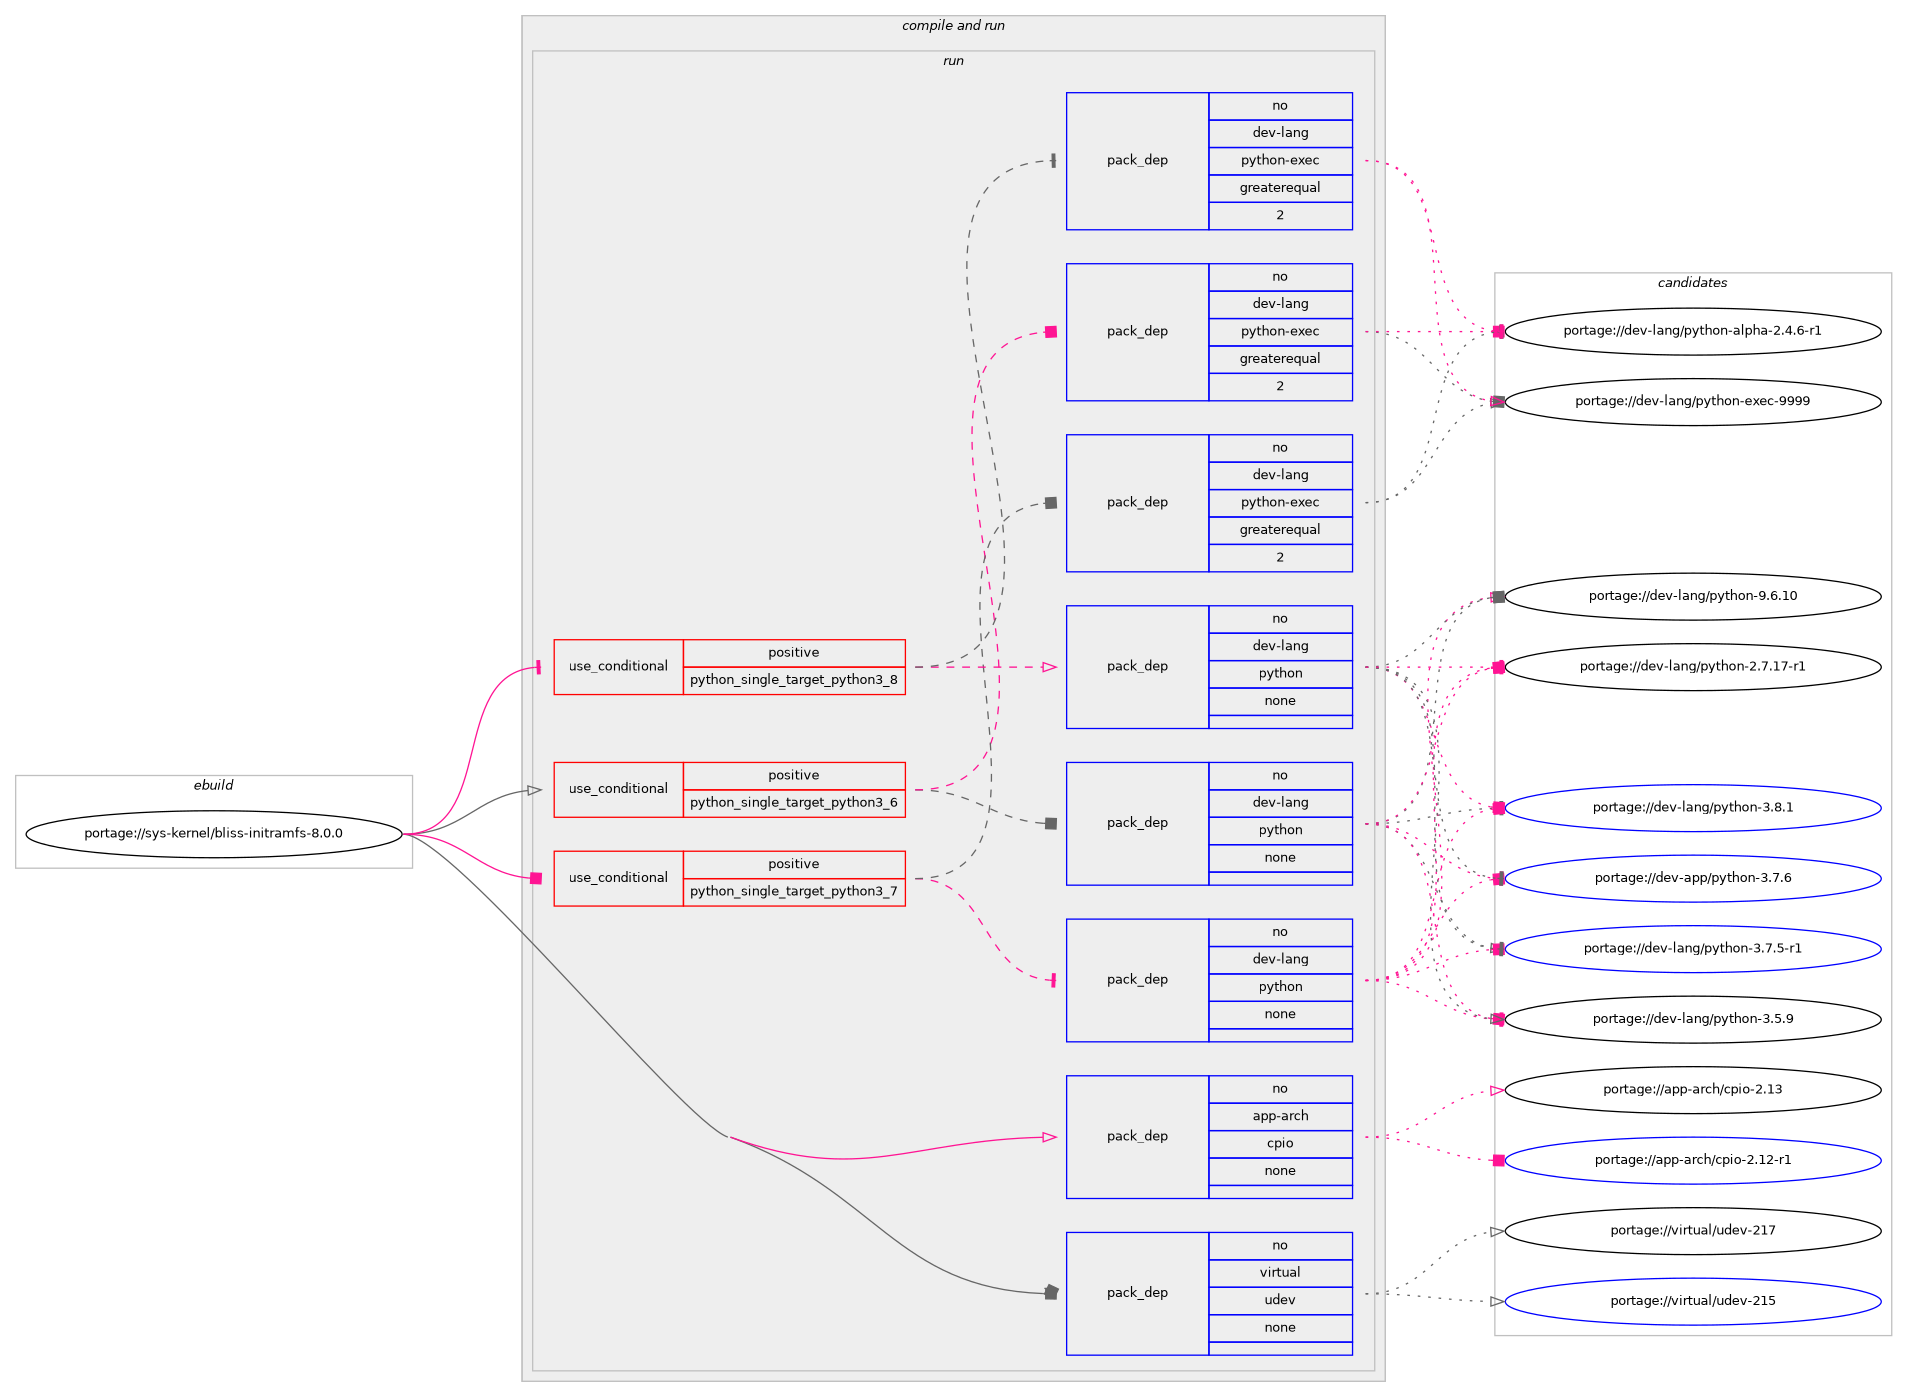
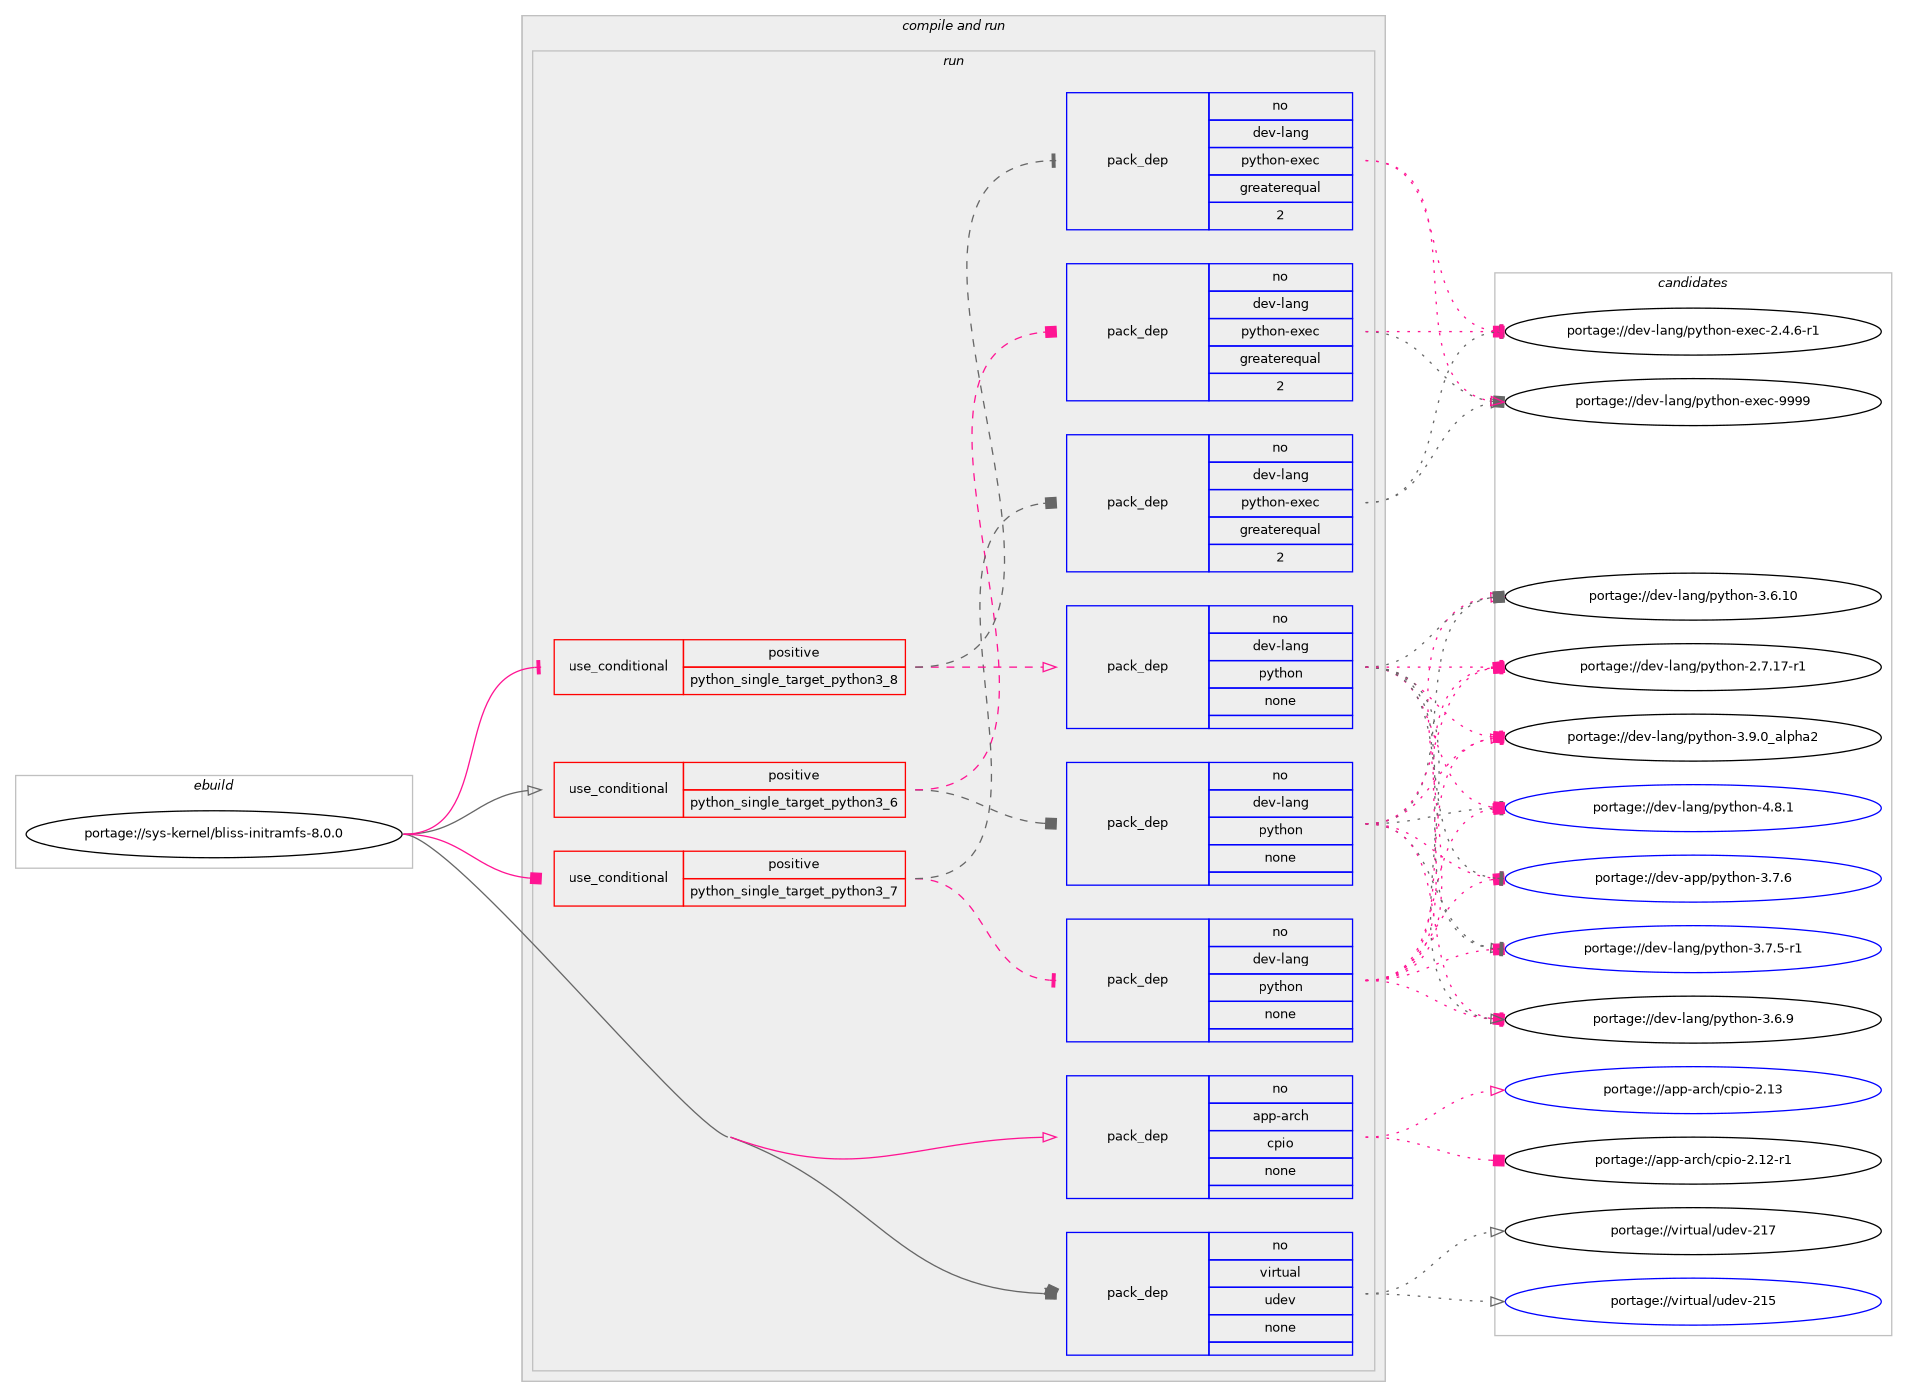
(1693, 332) -> (1693, 332)
(1693, 597) -> (1693, 597)
none -> (1693, 738)
(1693, 808) -> (1693, 808)
(1693, 1020) -> (1693, 1020)
(1693, 1090) -> (1693, 1090)
(1693, 1161) -> (1693, 1161)
